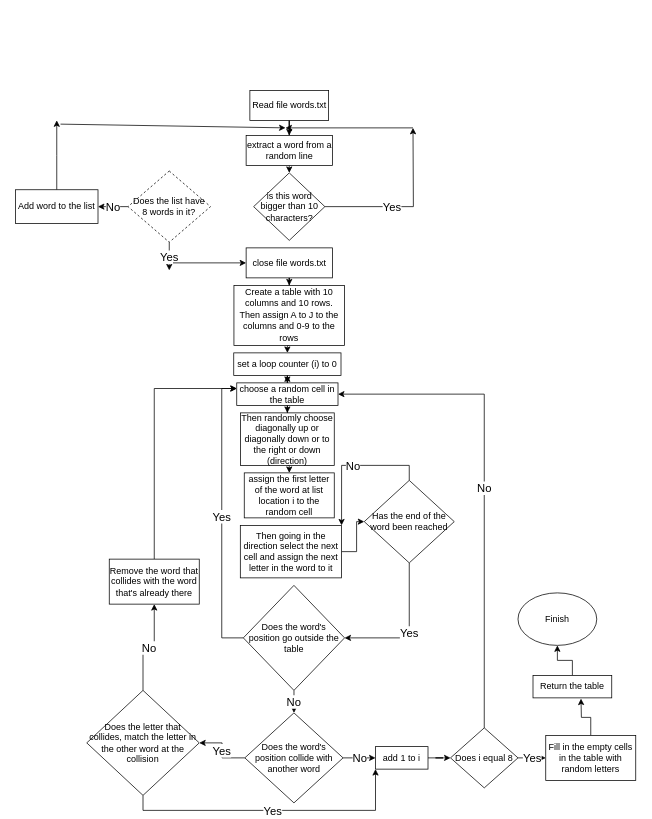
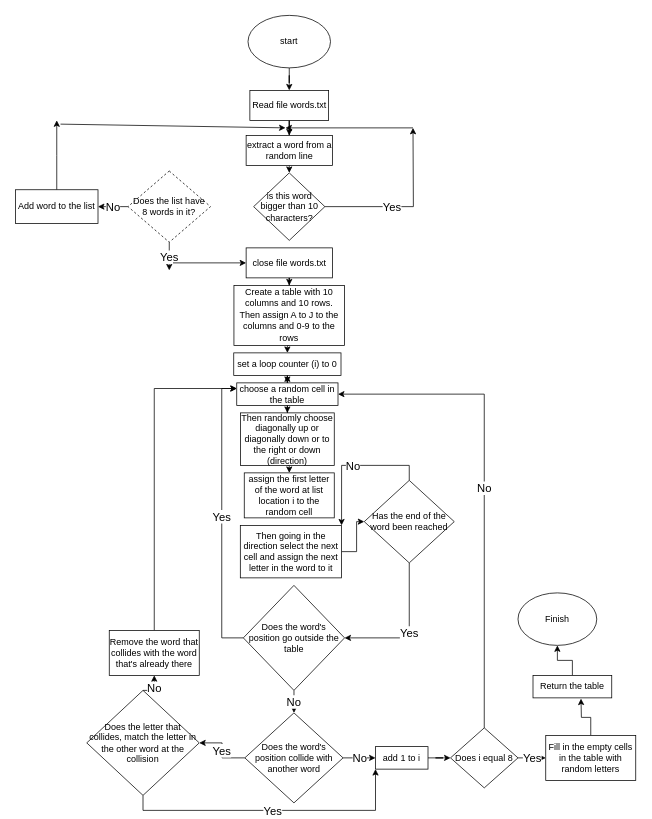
none -> (289, 42)
none -> (289, 82)
(154, 582) -> (154, 653)
